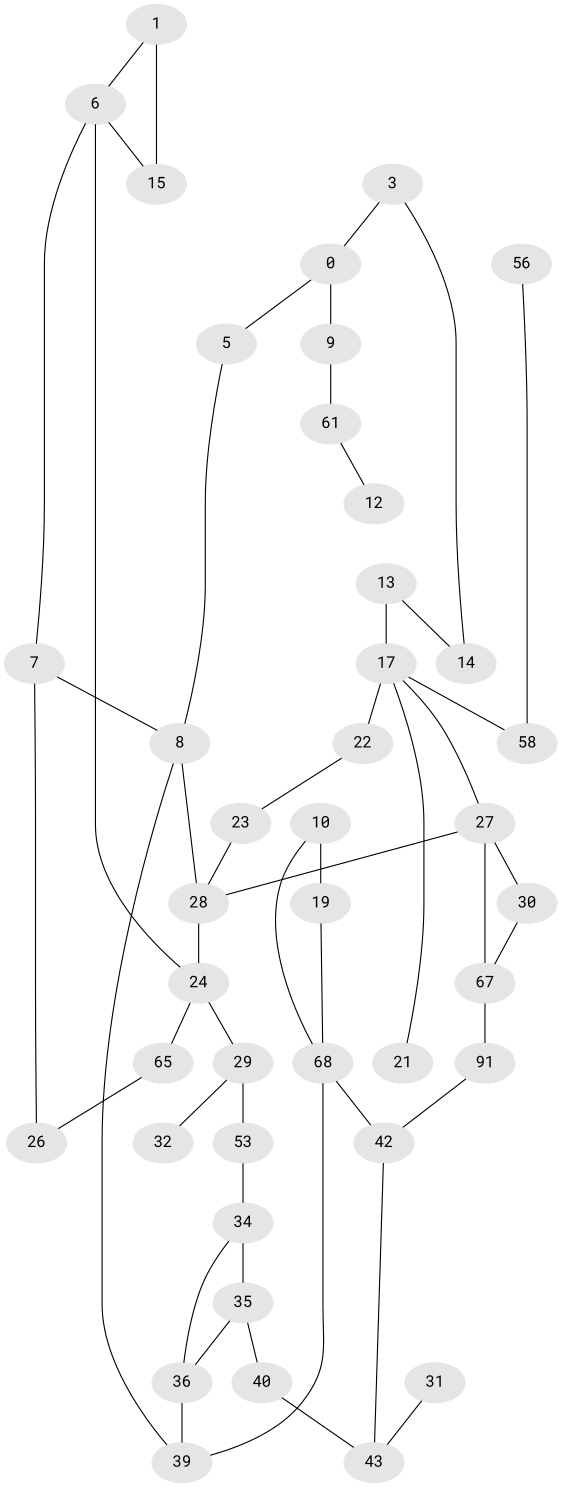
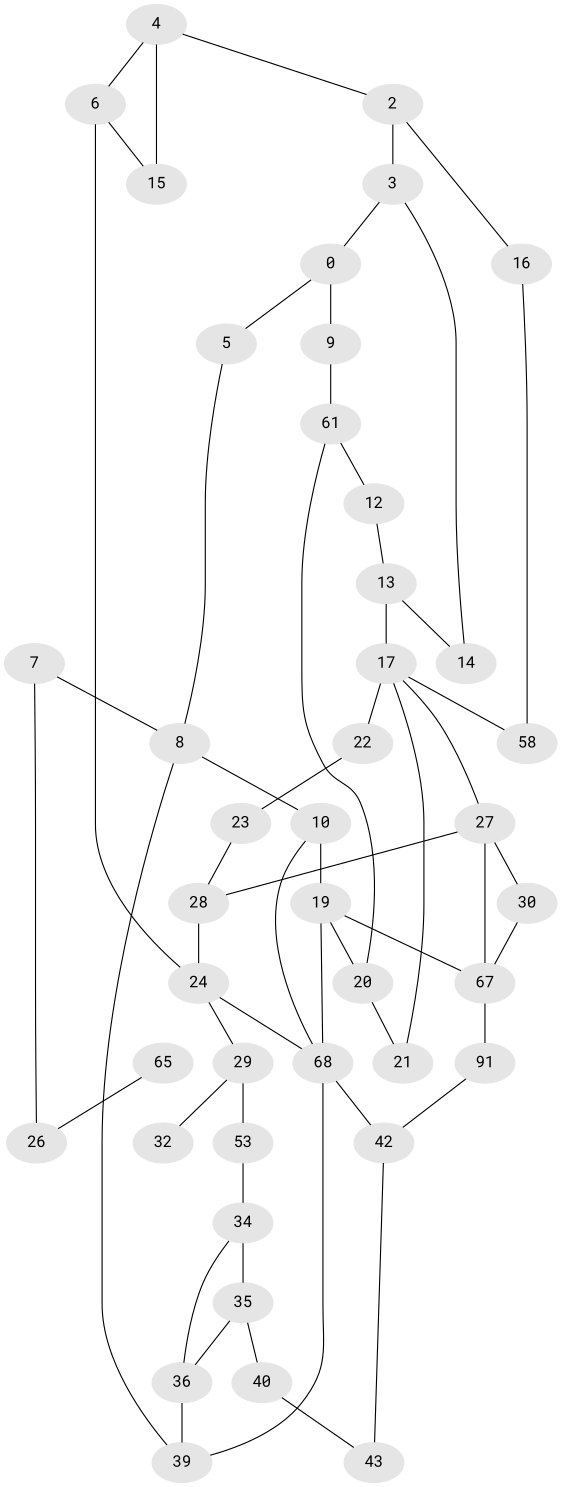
(156, 24) -> (156, 24)
none -> (393, 104)
(522, 264) -> (522, 264)
(44, 380) -> none
none -> (380, 544)
(189, 823) -> (250, 783)
none -> (403, 943)
none -> (363, 983)
(181, 1023) -> (261, 1023)
(435, 1383) -> none
